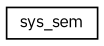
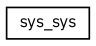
(52, 23) -> (48, 23)
